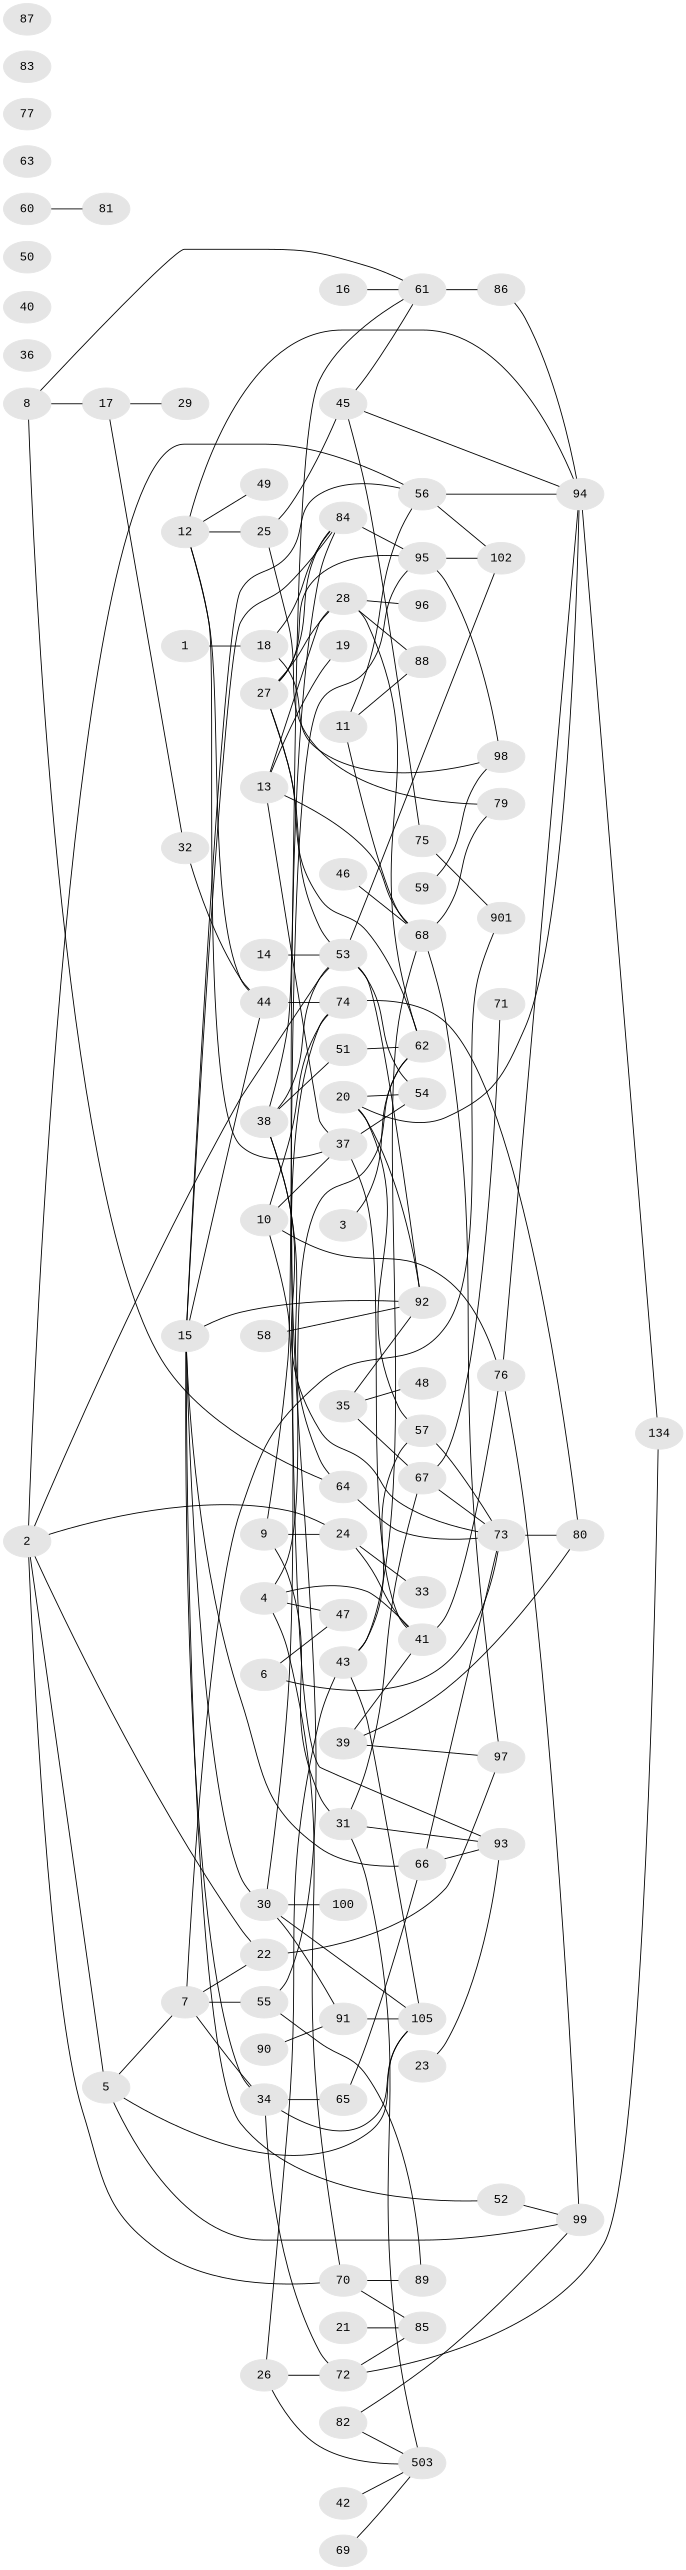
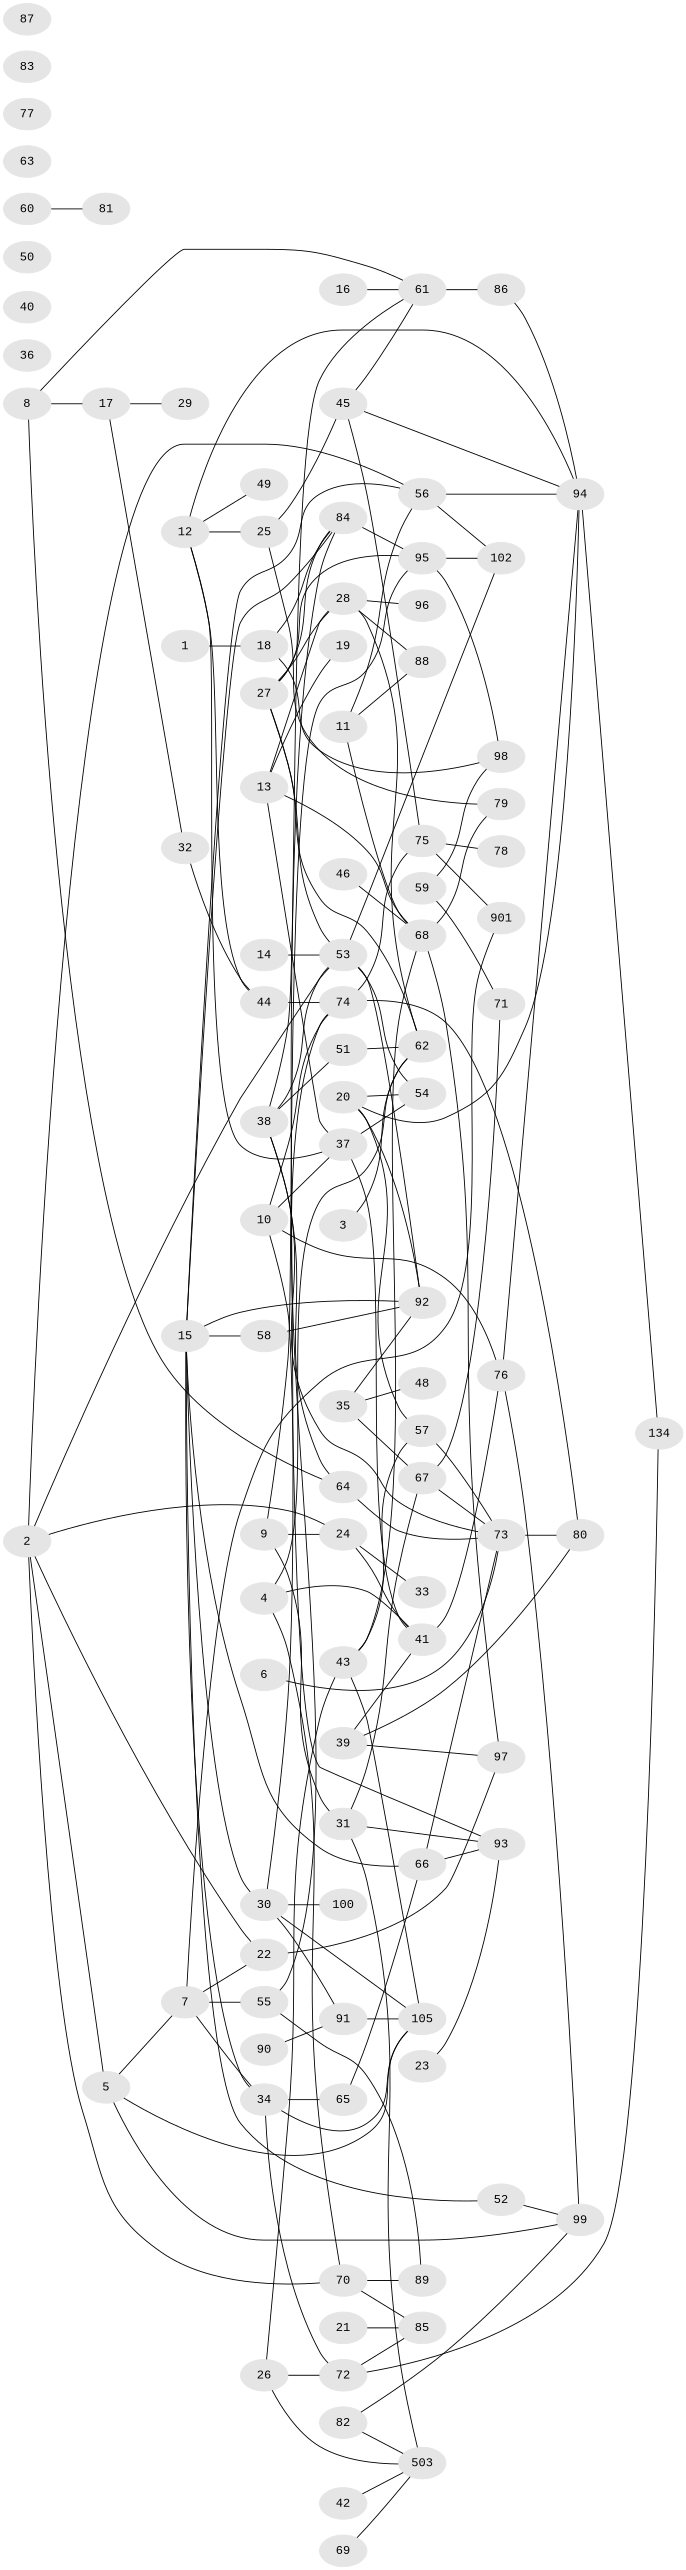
none -> (501, 851)
none -> (383, 922)
none -> (467, 943)
(224, 1169) -> (225, 1336)
(343, 1615) -> none
